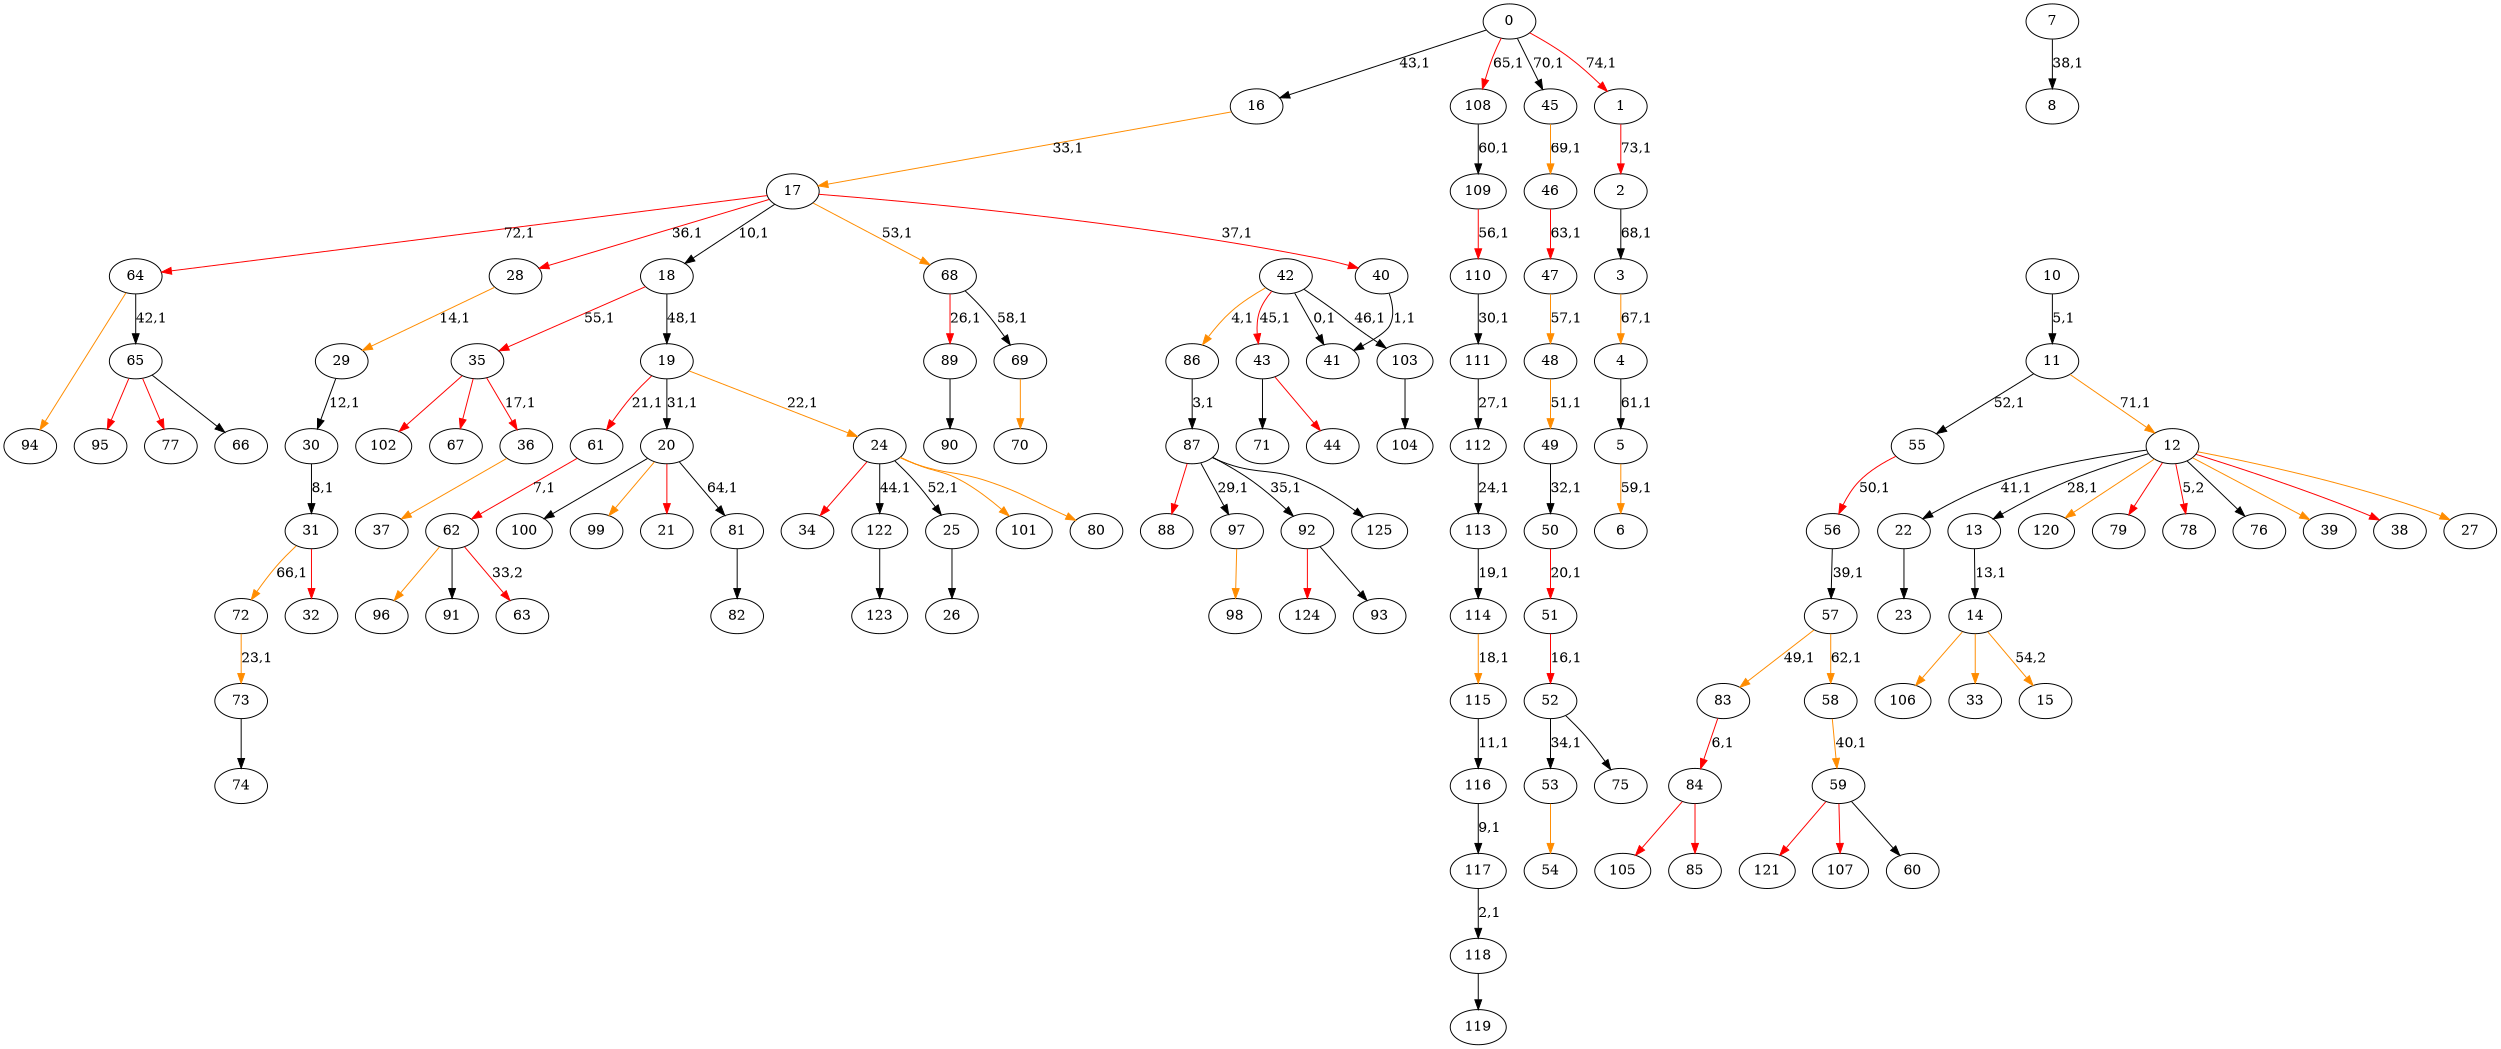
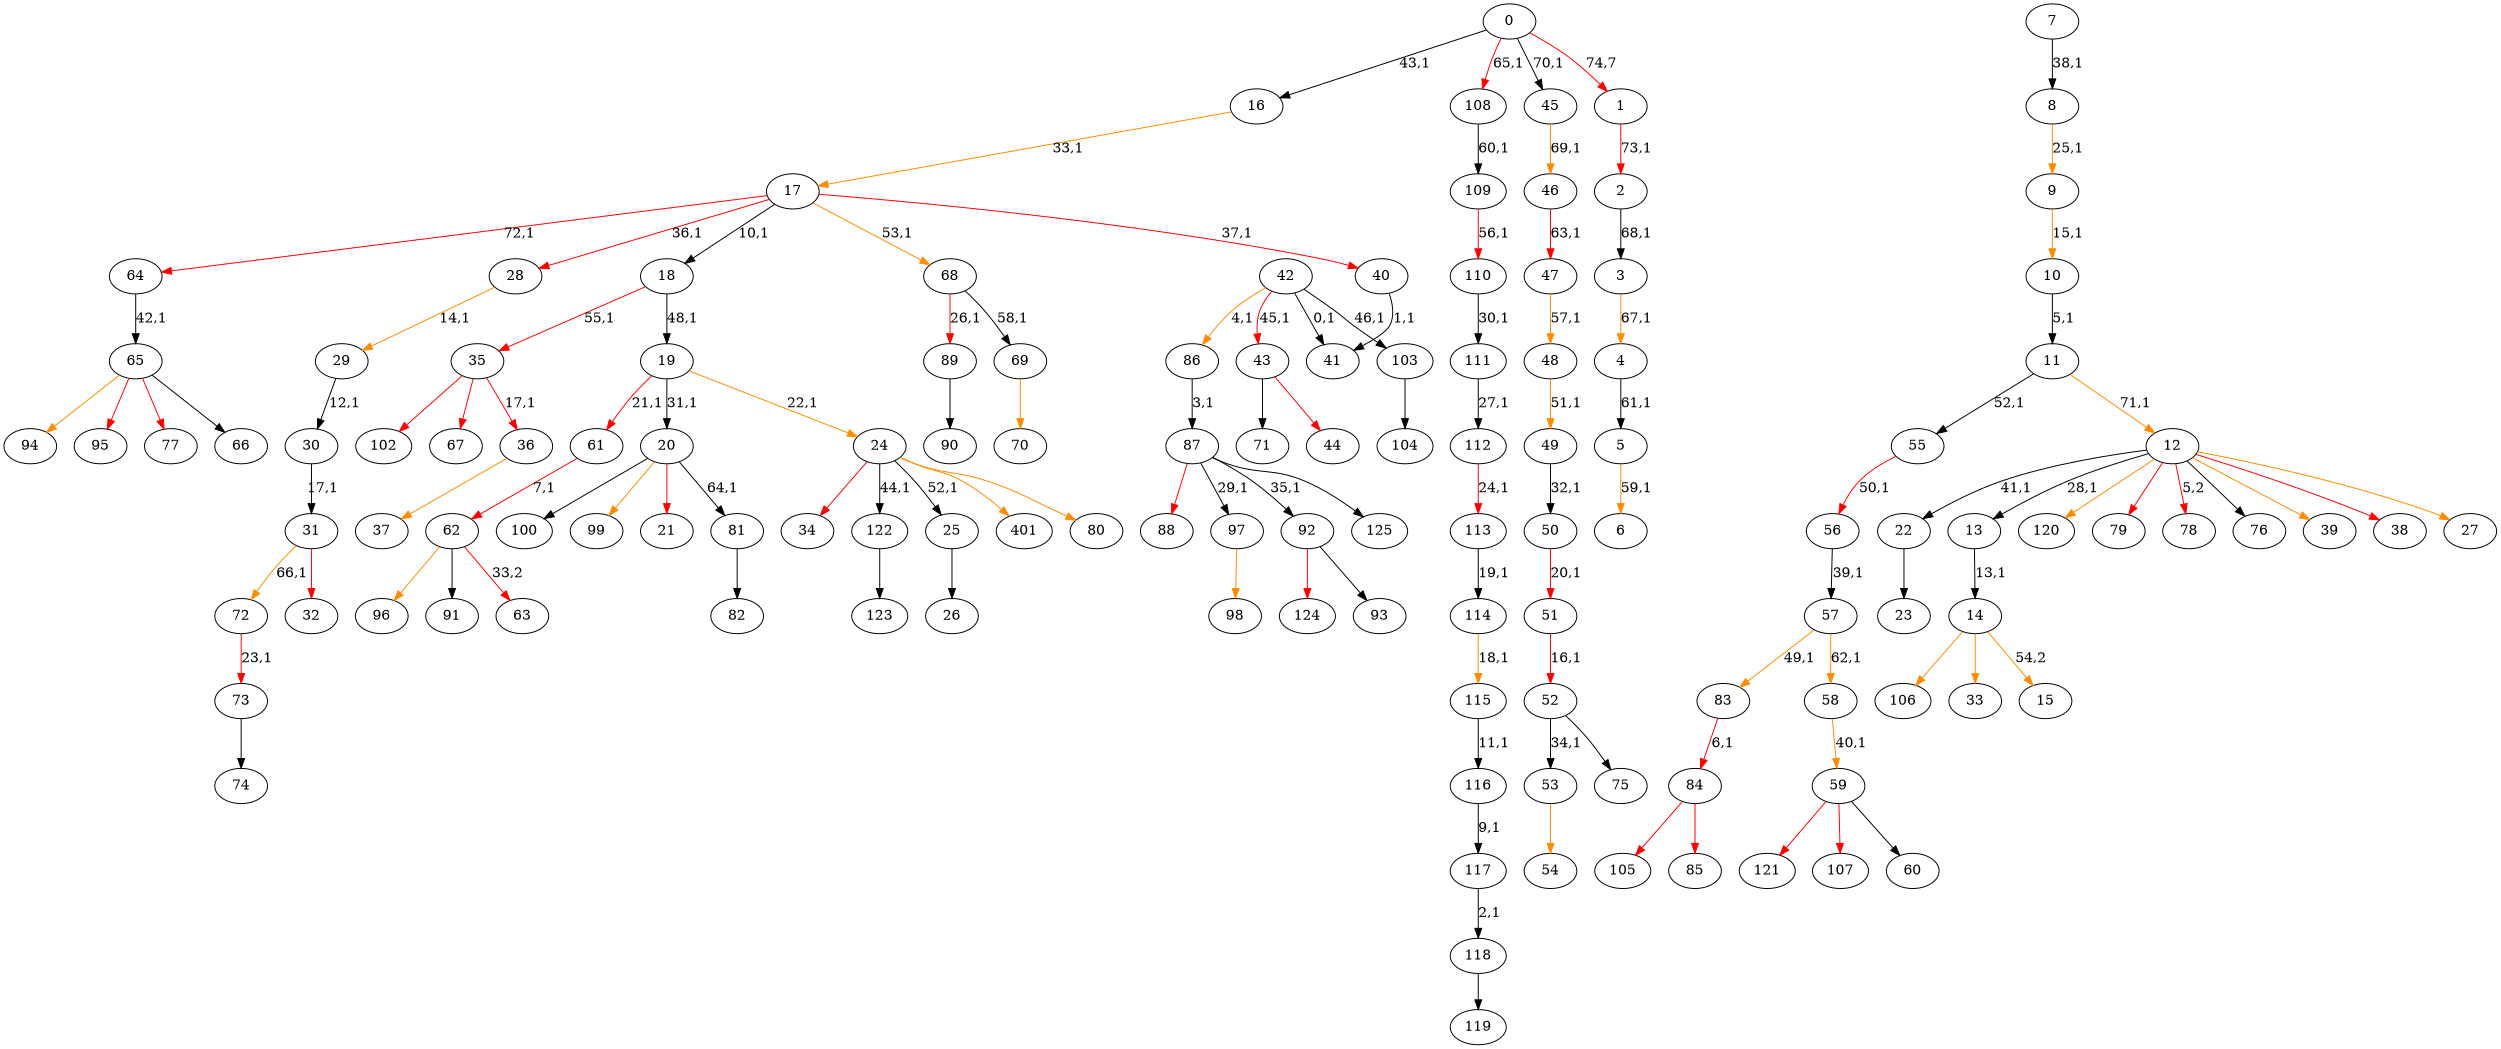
(1601, 64) -> (1601, 64)
none -> (2052, 191)
(86, 357) -> (87, 401)
(1478, 484) -> (1478, 484)
(323, 489) -> (323, 489)
(1024, 531) -> (1024, 531)
(241, 654) -> (241, 654)
